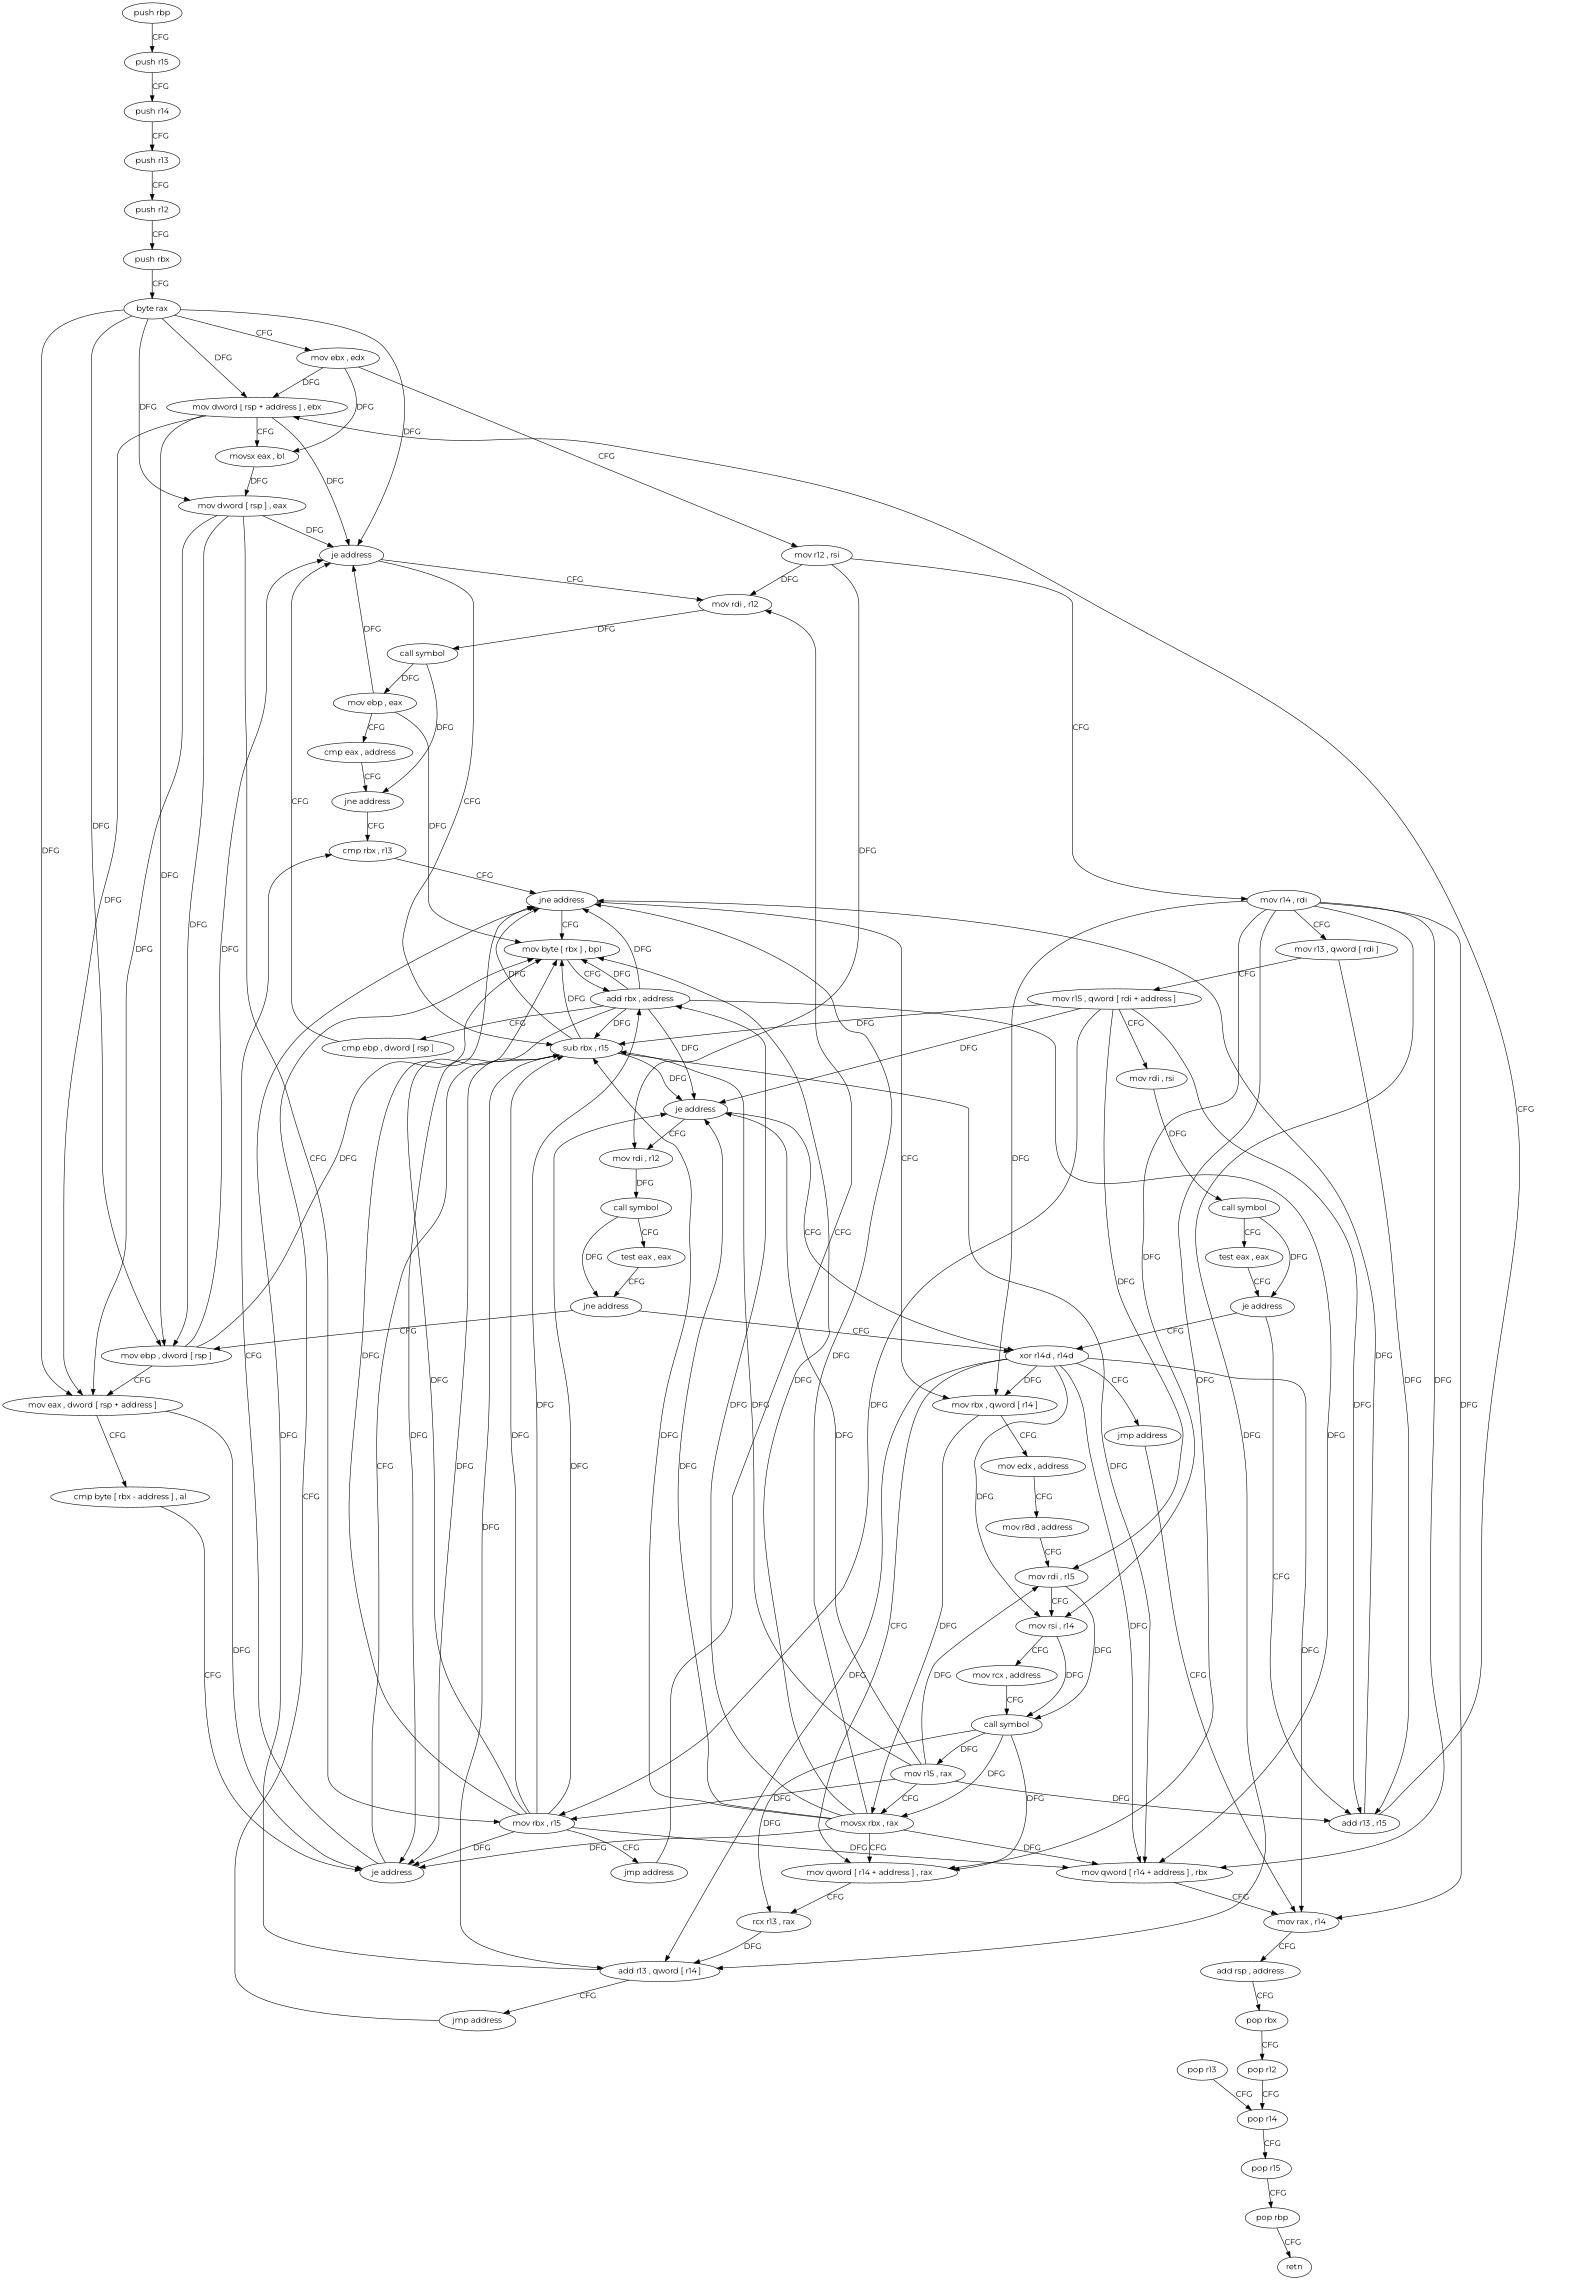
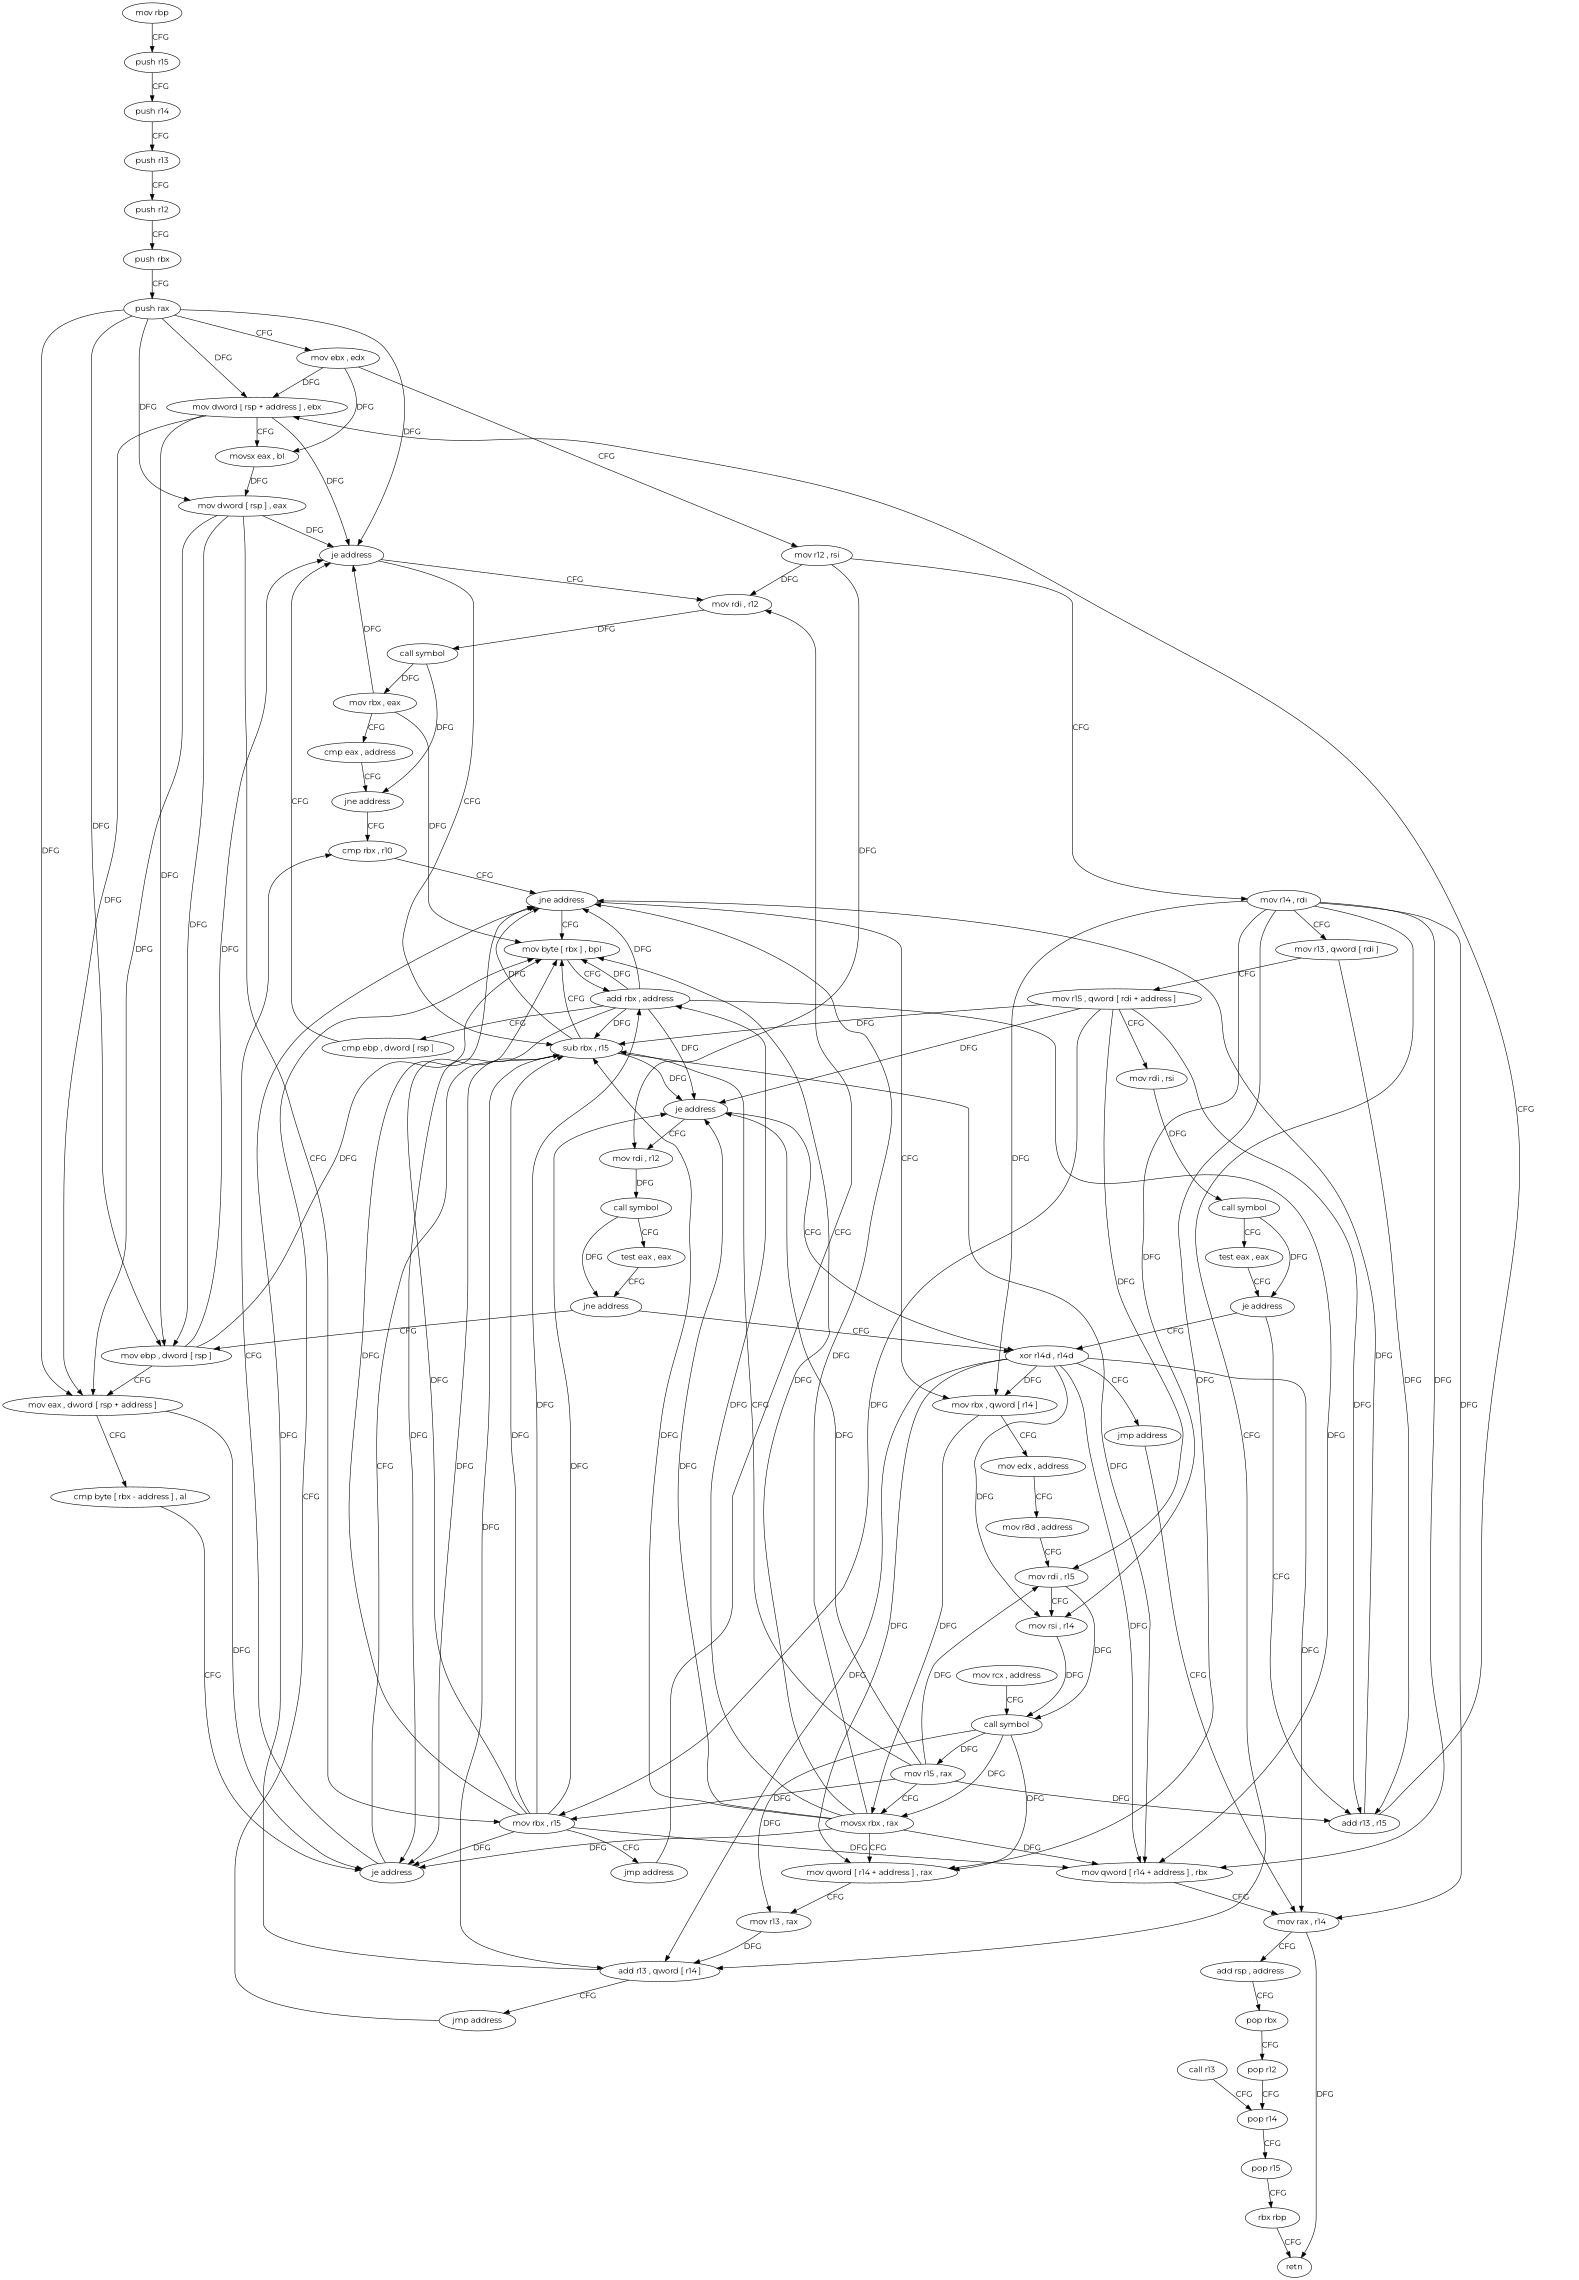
(152, 13) -> (152, 13)
(152, 309) -> (152, 309)
(375, 703) -> (375, 703)
(368, 851) -> (368, 851)
(576, 999) -> (576, 999)
(761, 1405) -> (761, 1405)
(1252, 1436) -> (1252, 1436)
(899, 1626) -> (899, 1626)
(1031, 1649) -> none
(774, 1922) -> (774, 1922)
(1202, 2070) -> (1202, 2070)
none -> (1316, 2093)
(1273, 2218) -> (1273, 2218)
